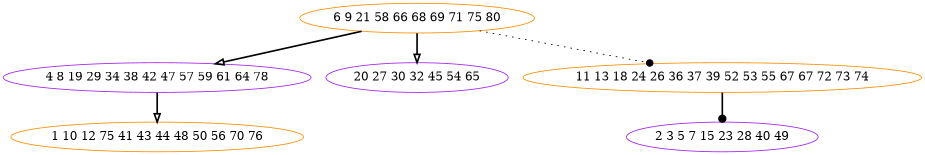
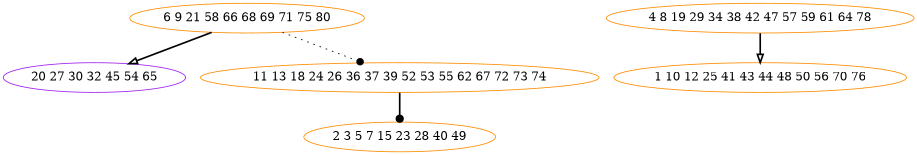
(293, 47) -> none
(157, 78) -> (760, 18)
(722, 78) -> (400, 78)
(157, 137) -> (760, 78)
(722, 137) -> (400, 137)
